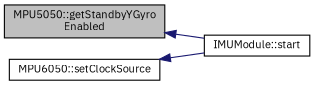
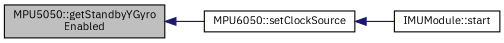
(190, 36) -> (190, 21)
